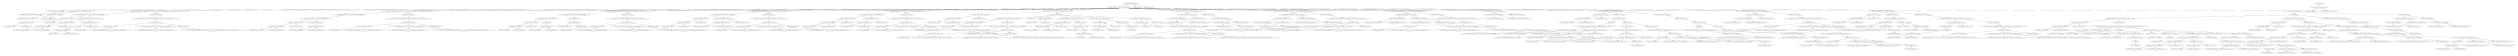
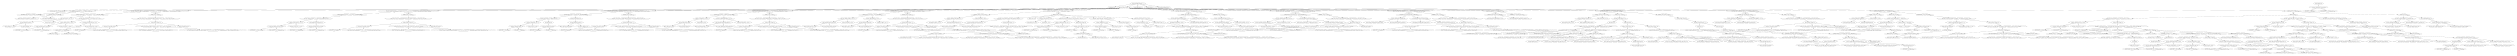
none -> (1163, 7)
